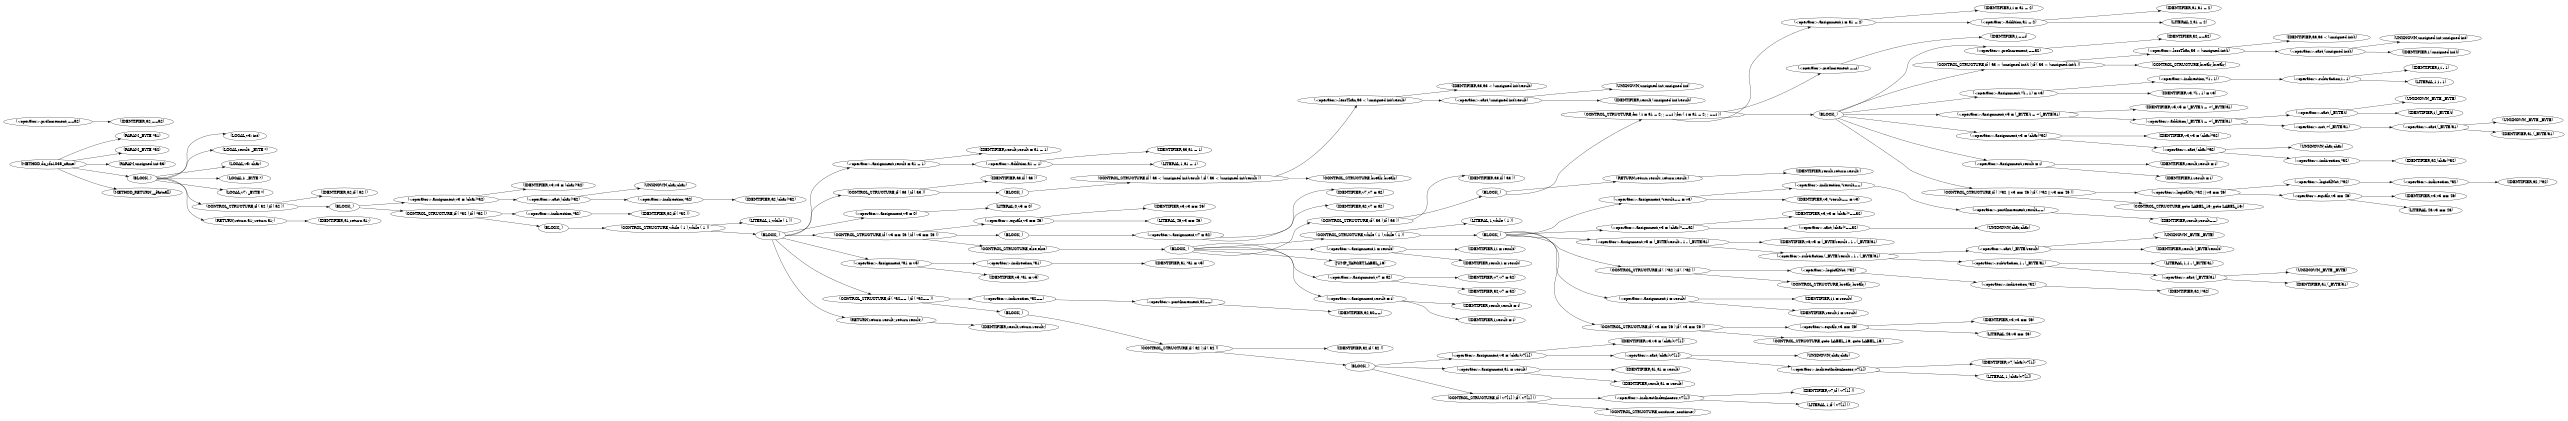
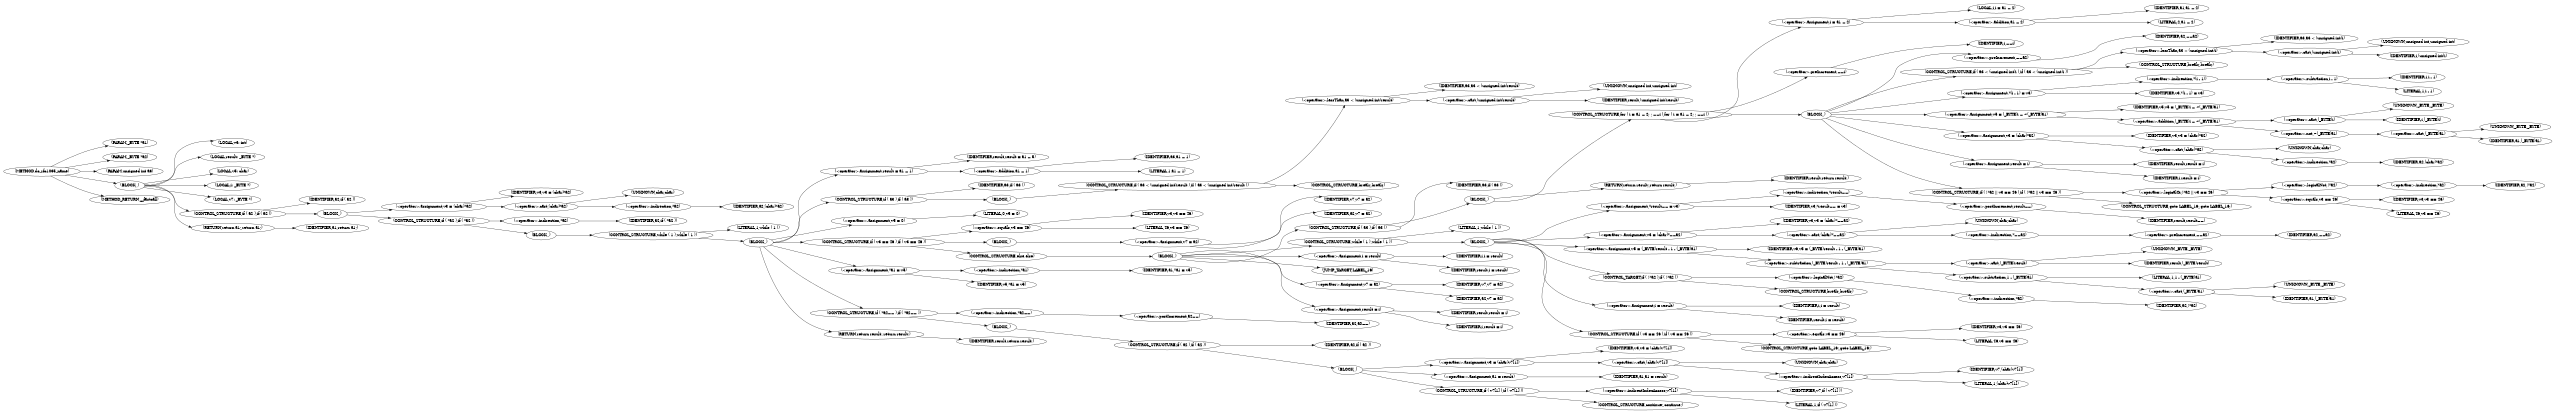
(2009, 8) -> (1996, 8)
(1014, 150) -> (1001, 157)
none -> (1996, 235)
(1653, 271) -> (1640, 278)
(1653, 384) -> none
